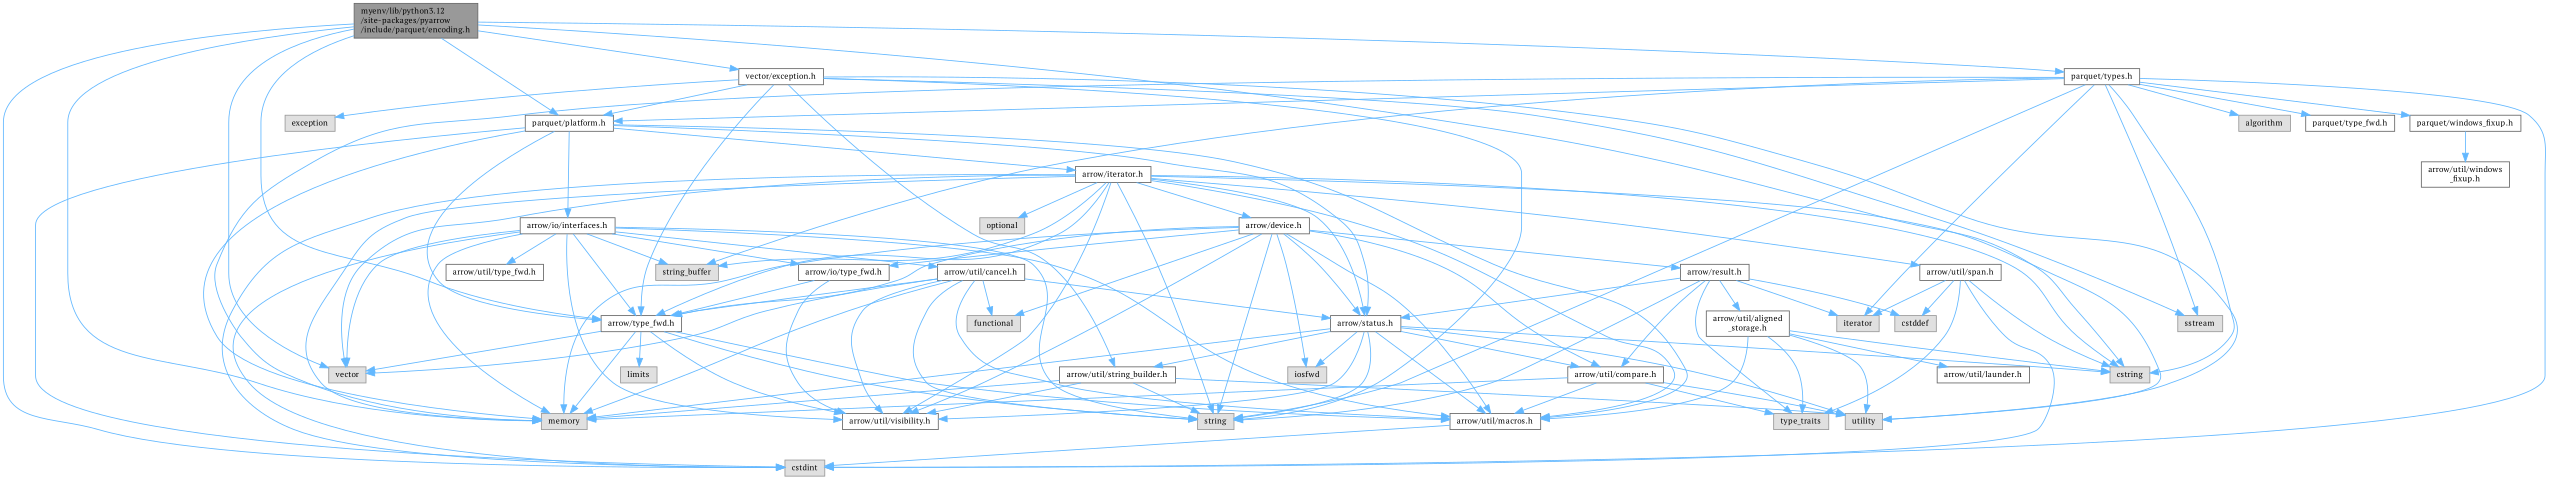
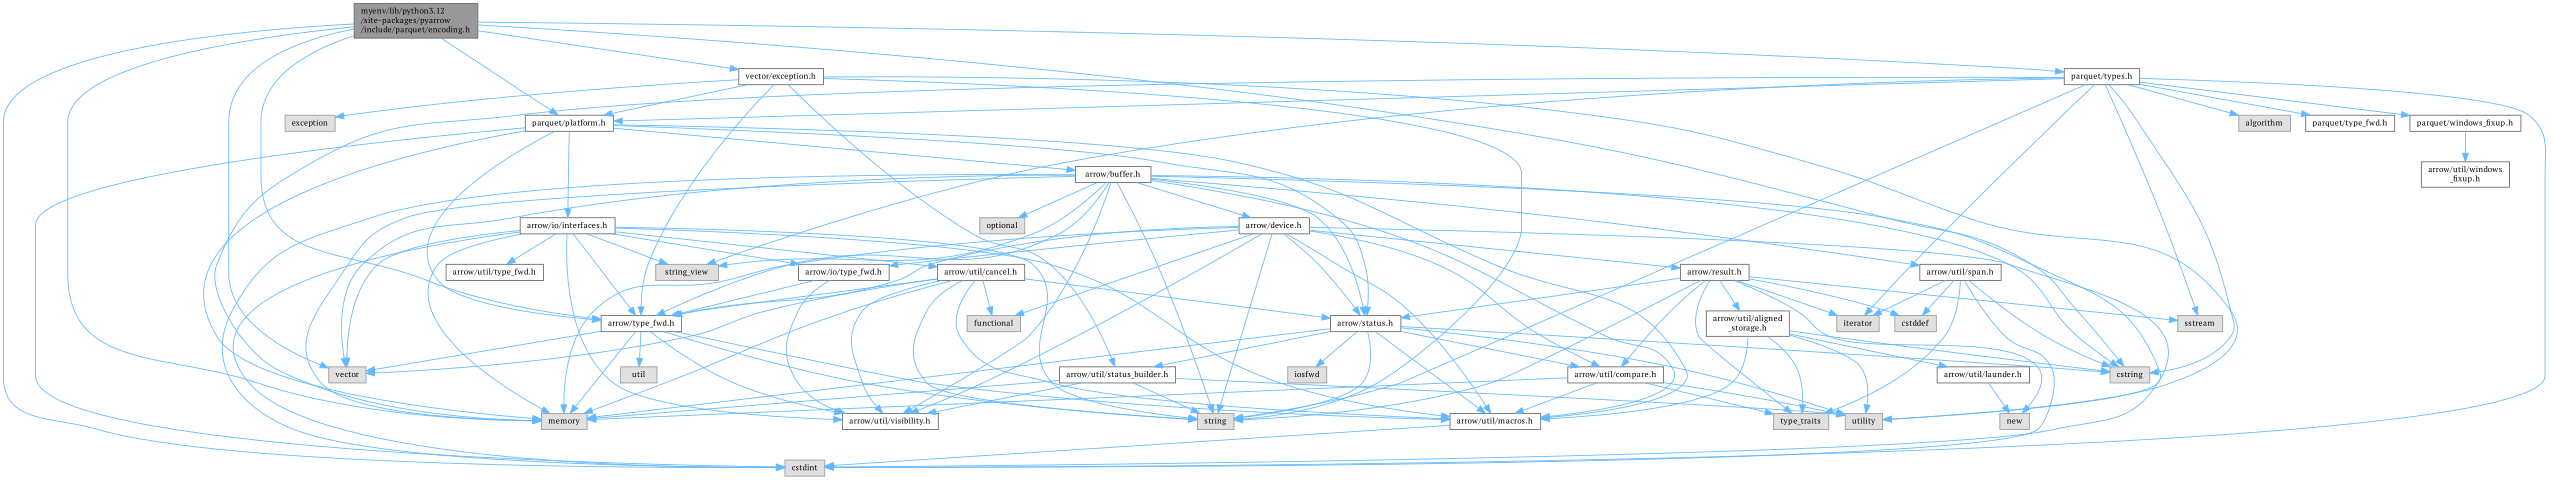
(1515, 113) -> (1949, 297)
(1113, 175) -> (1113, 175)
(687, 272) -> (687, 272)
(1293, 296) -> (2077, 425)
(639, 375) -> (639, 375)
(1117, 375) -> (1117, 375)
(1239, 401) -> none
none -> (2015, 421)
